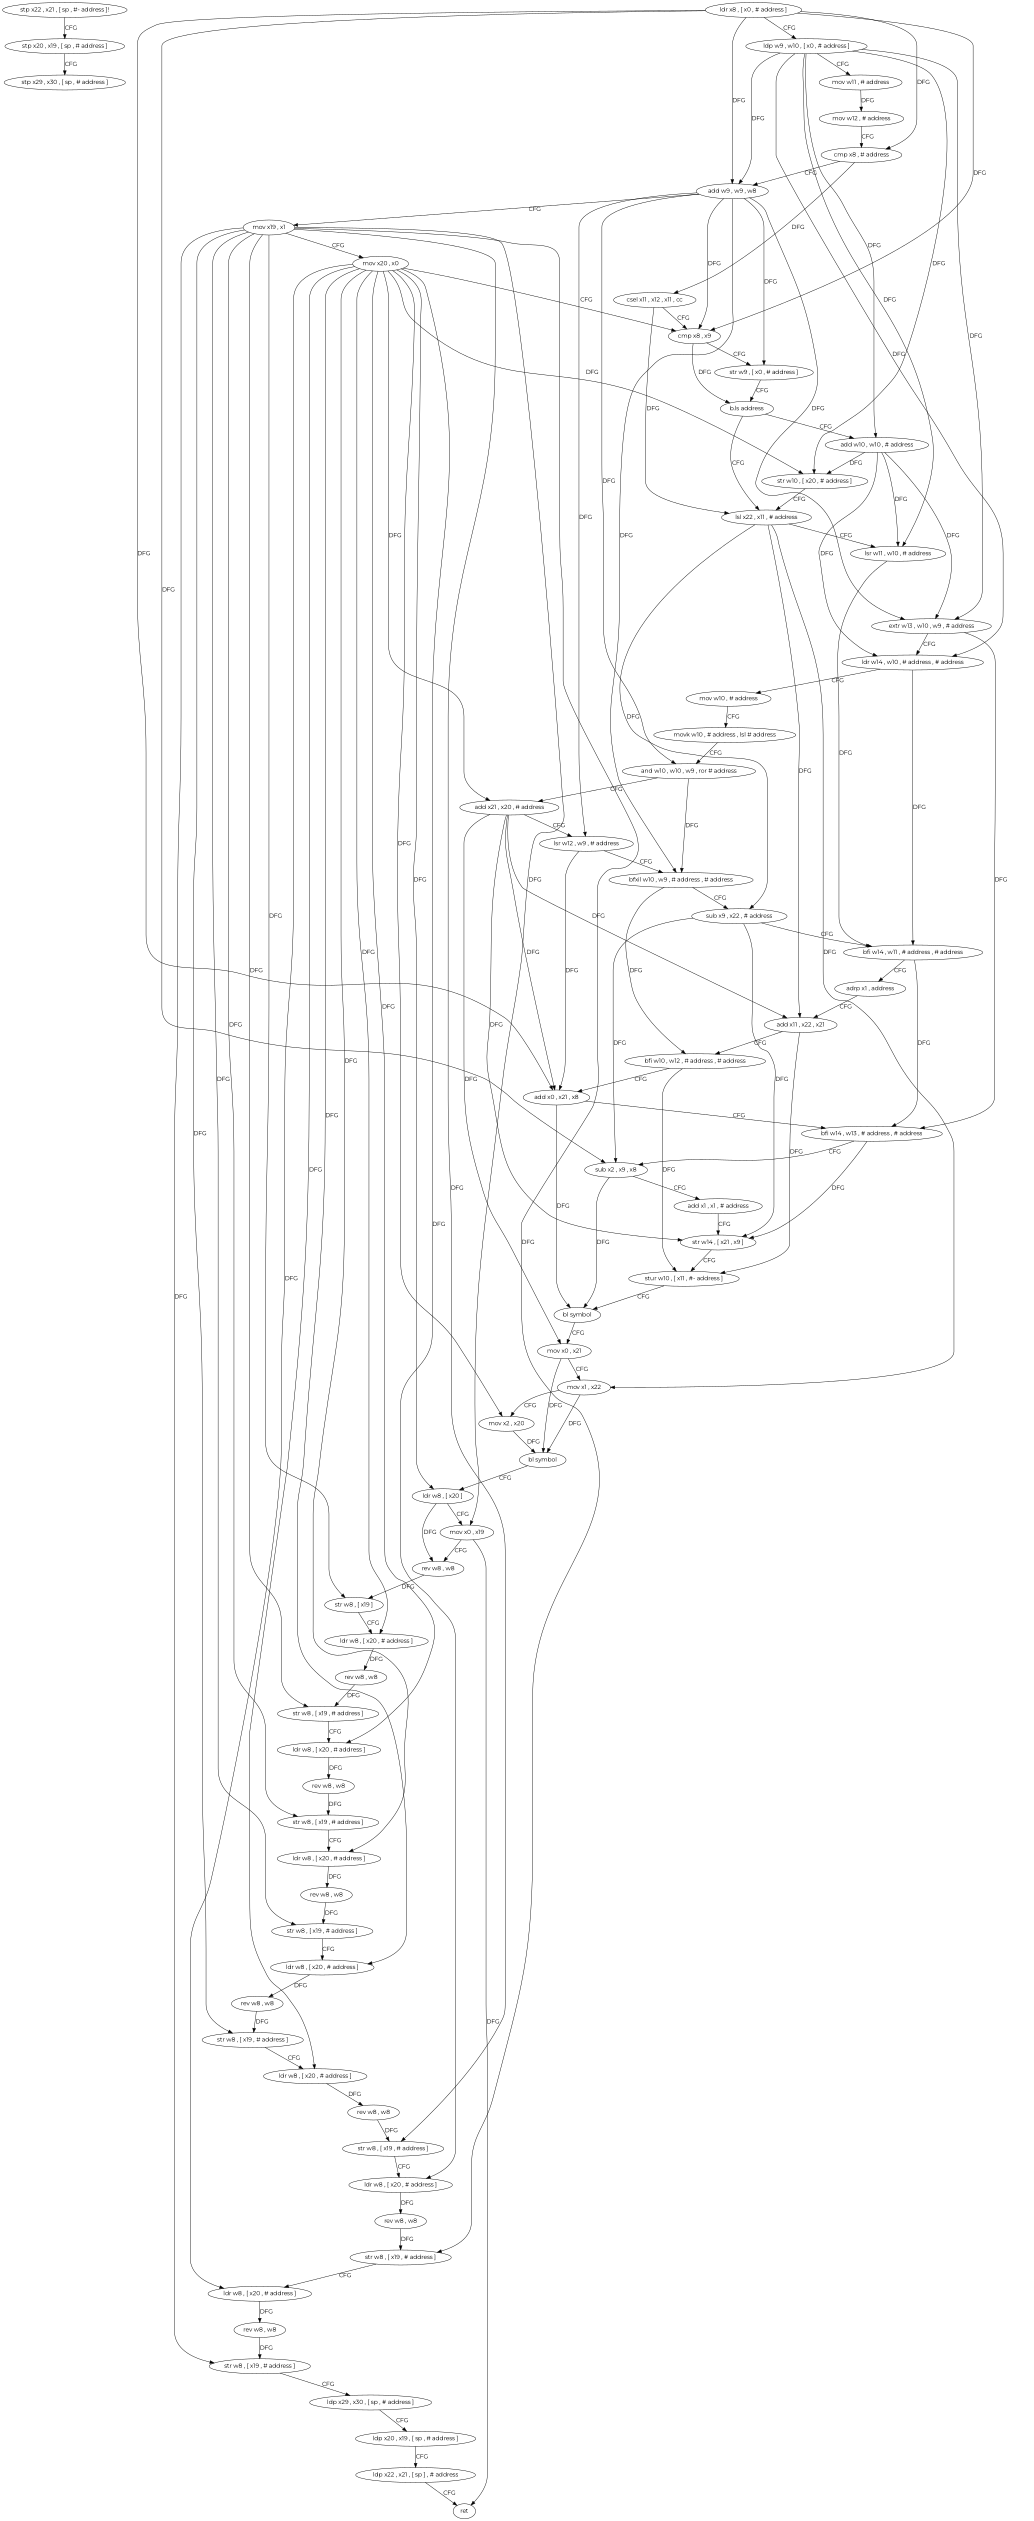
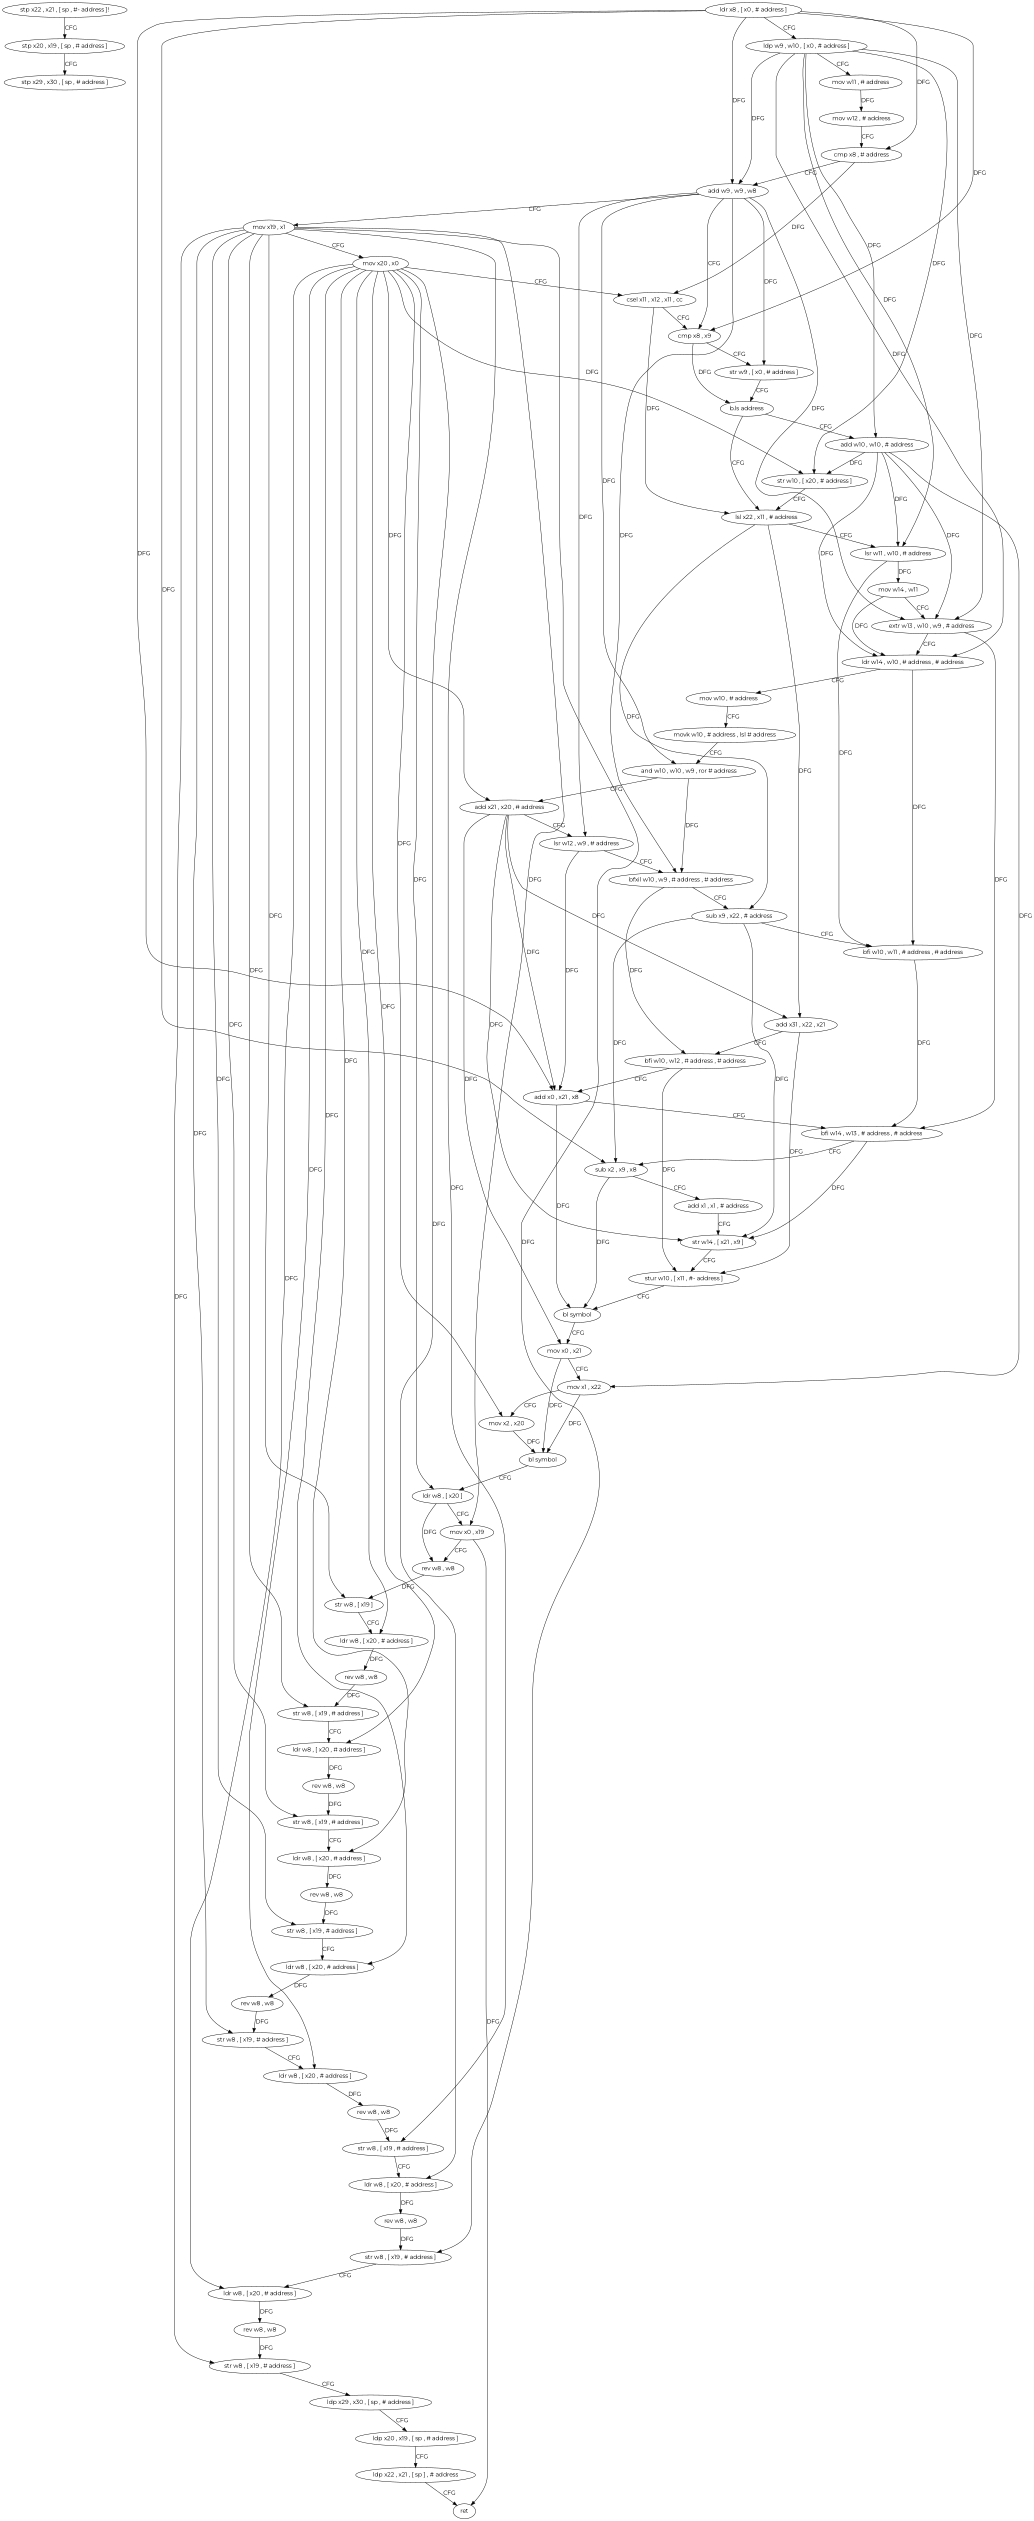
(714, 264) -> (714, 264)
(538, 297) -> (506, 280)
none -> (898, 590)
(913, 952) -> (913, 952)
(870, 989) -> none
(801, 1025) -> (801, 1025)
(901, 1067) -> (1019, 1079)
